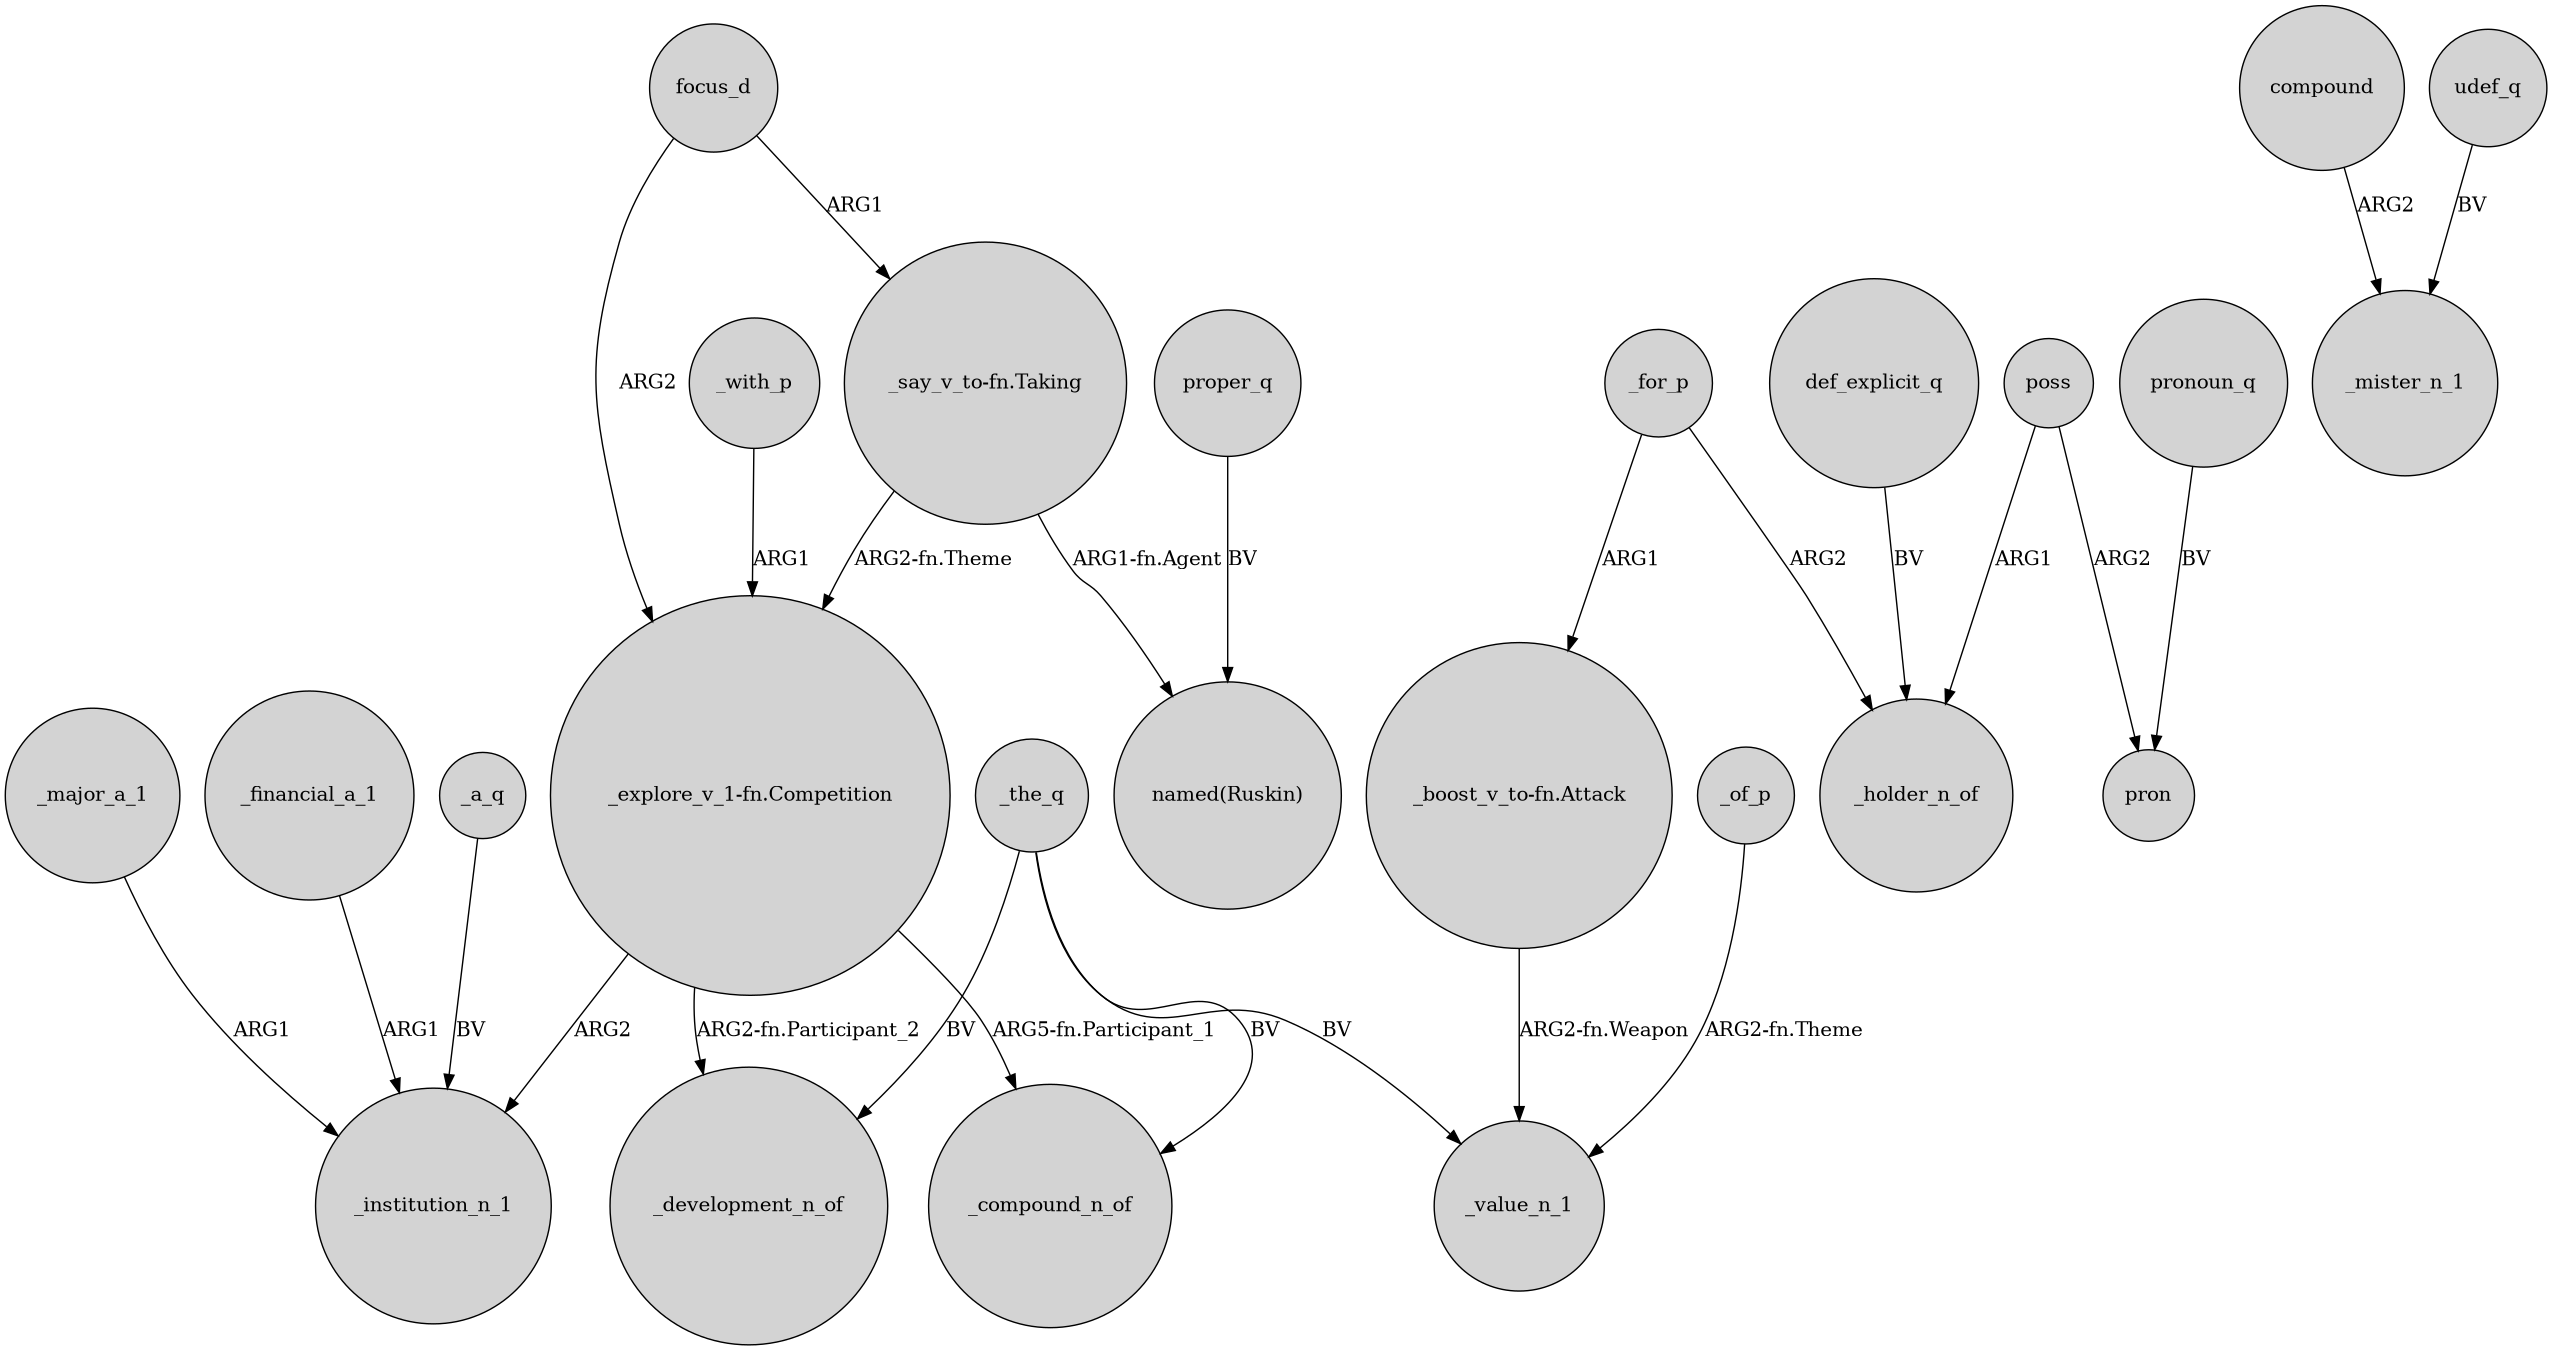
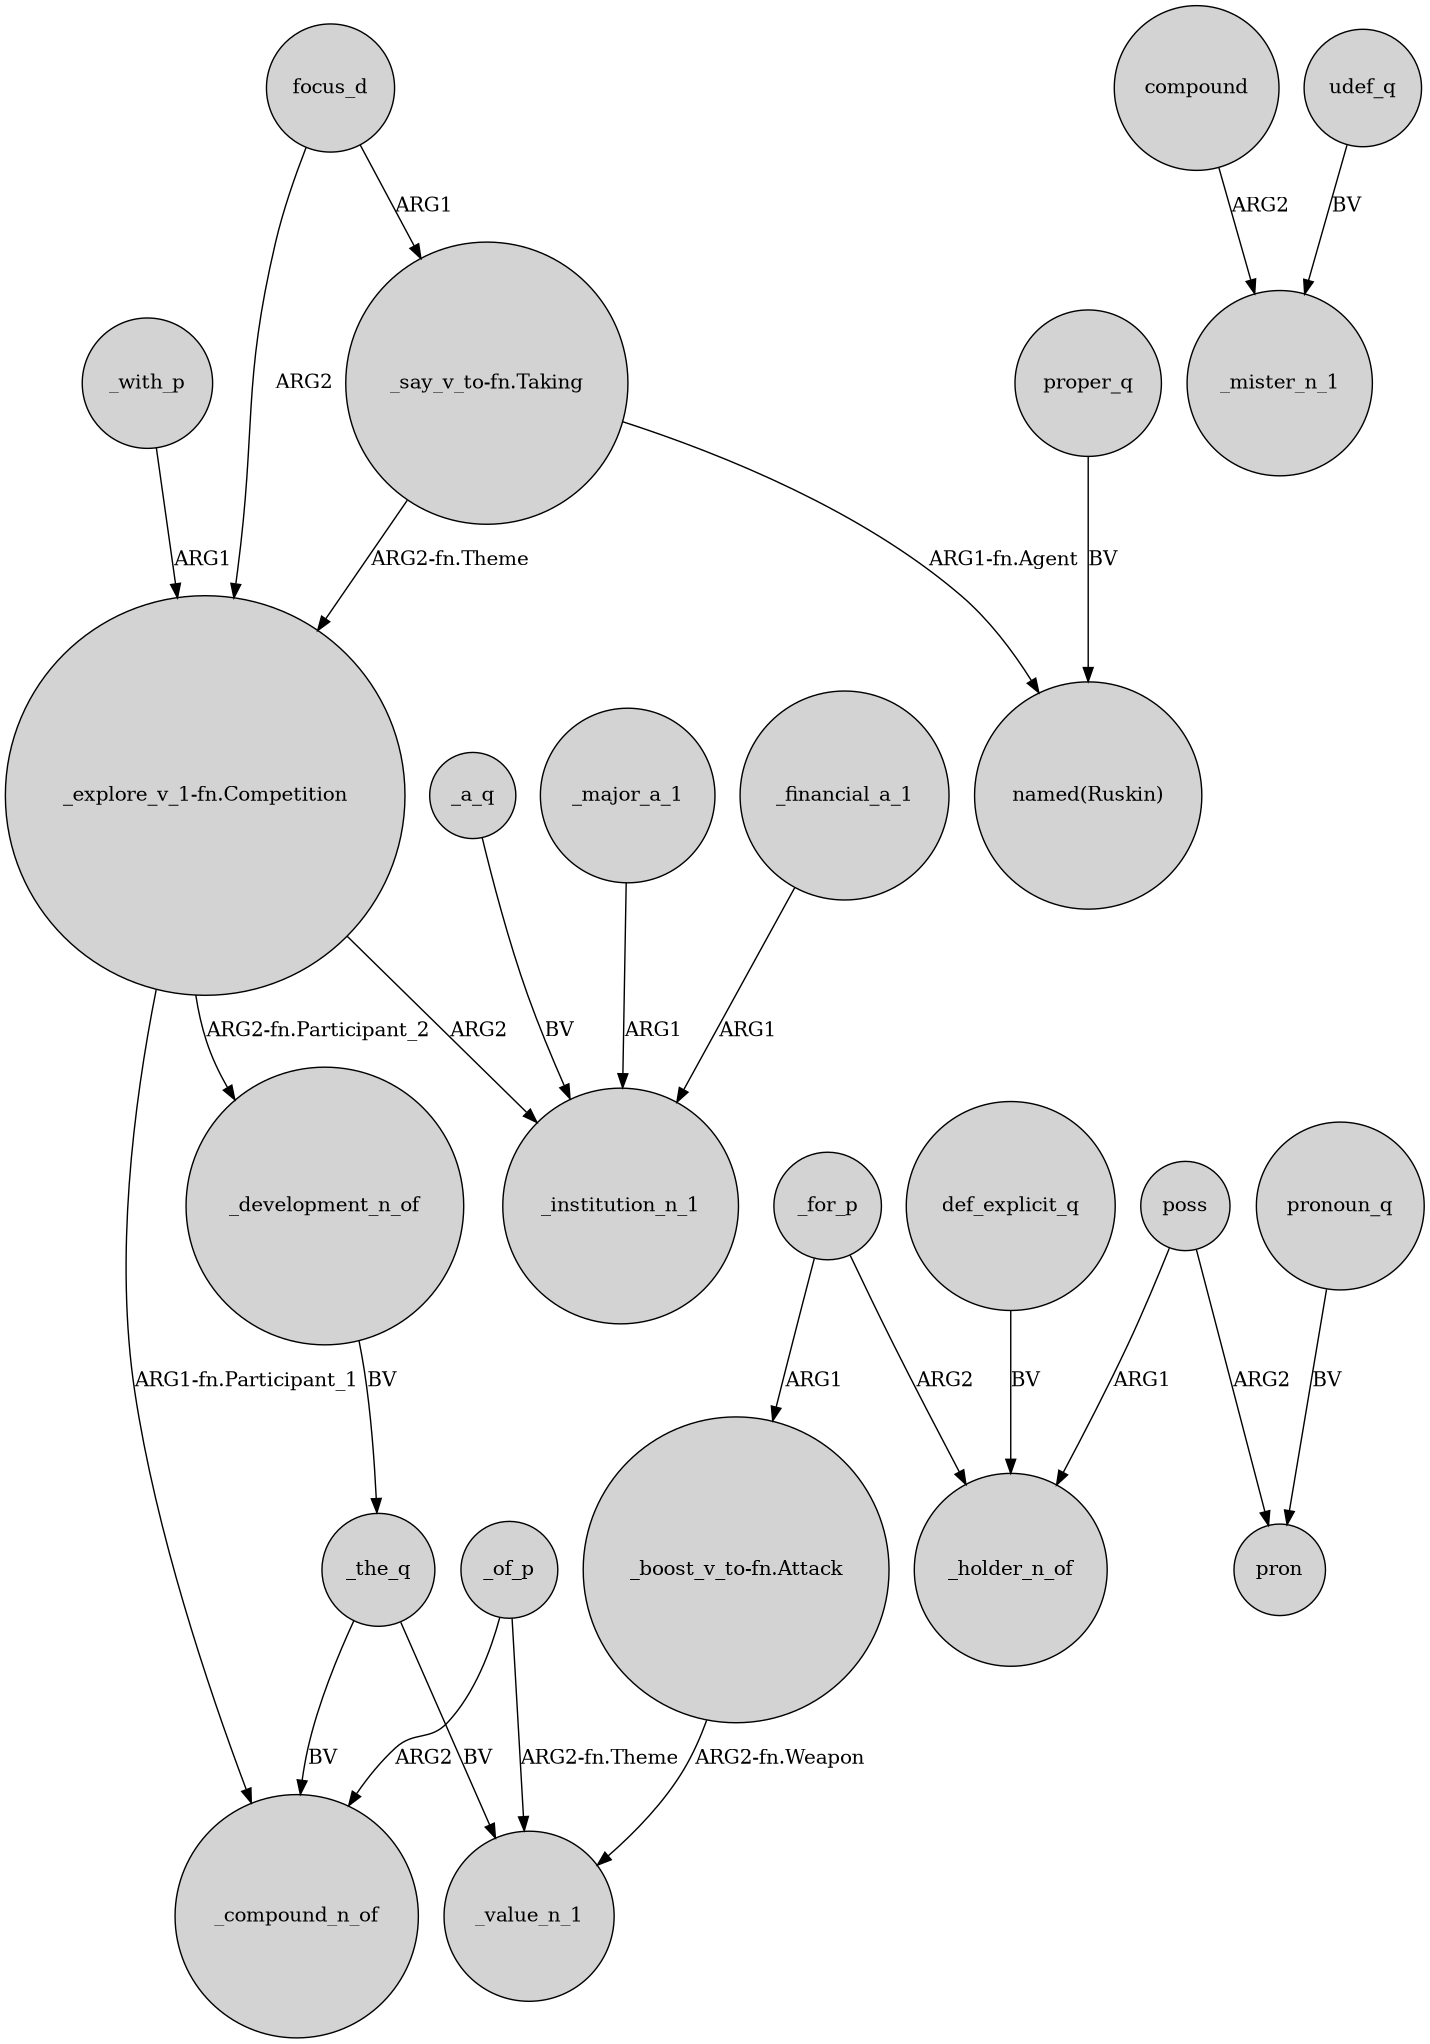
(968, 986) -> (370, 1419)
(1104, 1031) -> (247, 1381)
none -> (455, 1714)
